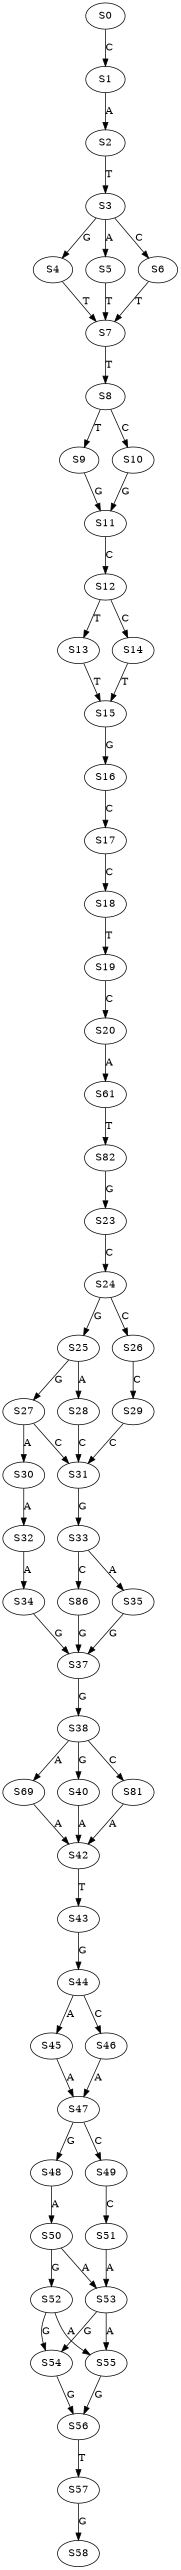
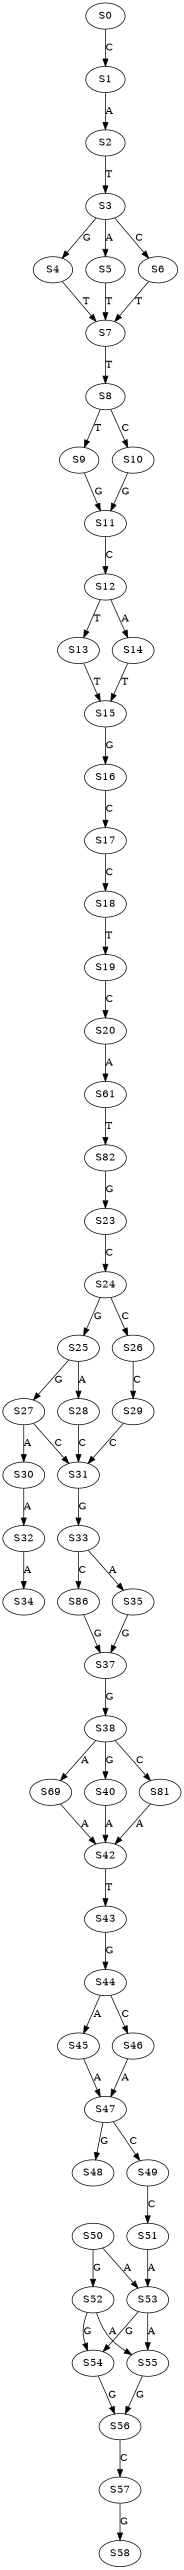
(125, 619) -> (125, 619)
(49, 1631) -> none
(51, 2201) -> none
(82, 2458) -> (124, 2458)
